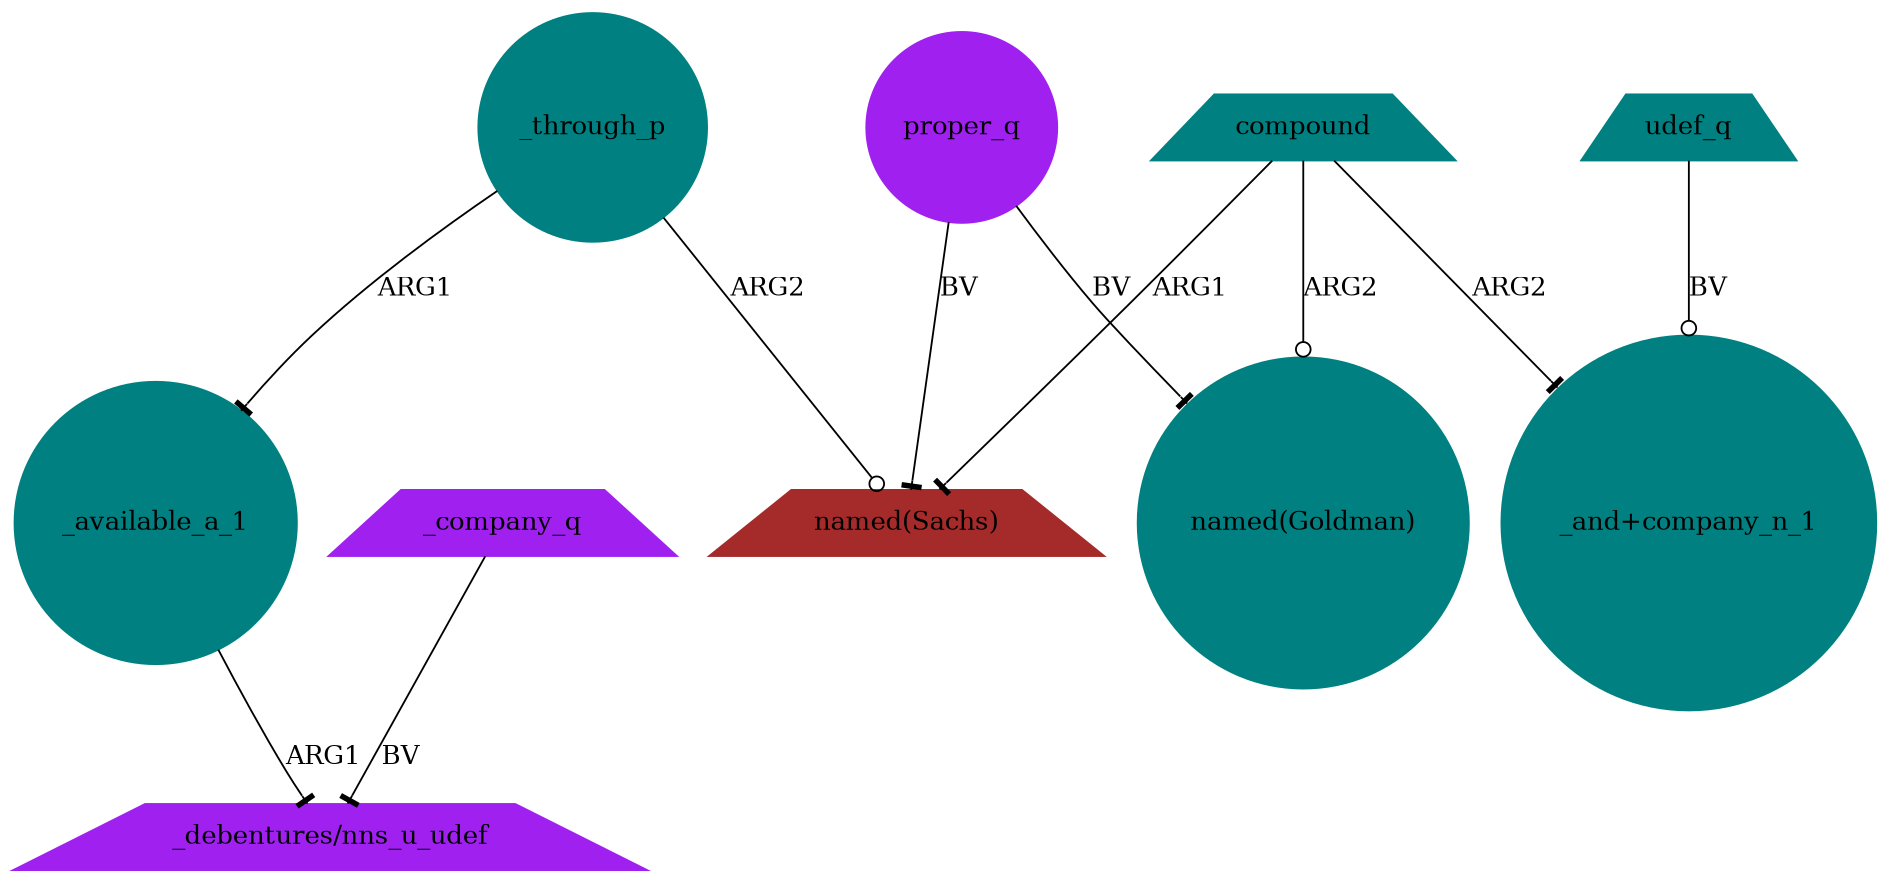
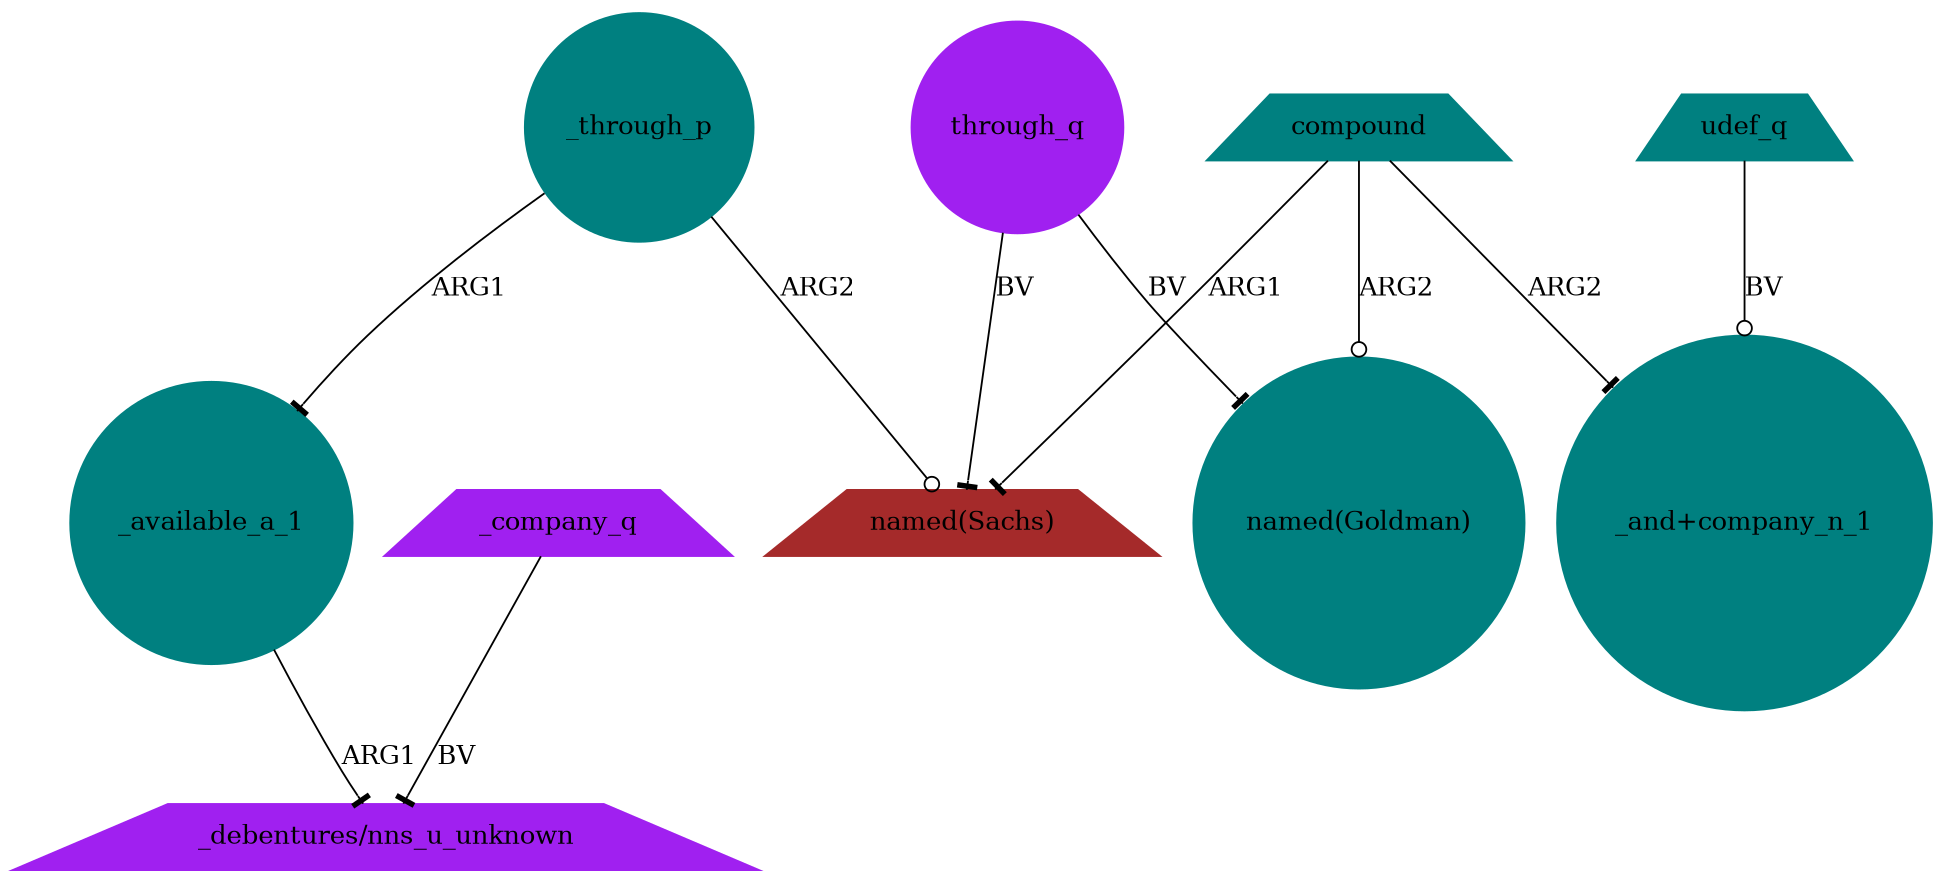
(962, 127) -> (1017, 127)
(330, 837) -> (386, 837)
